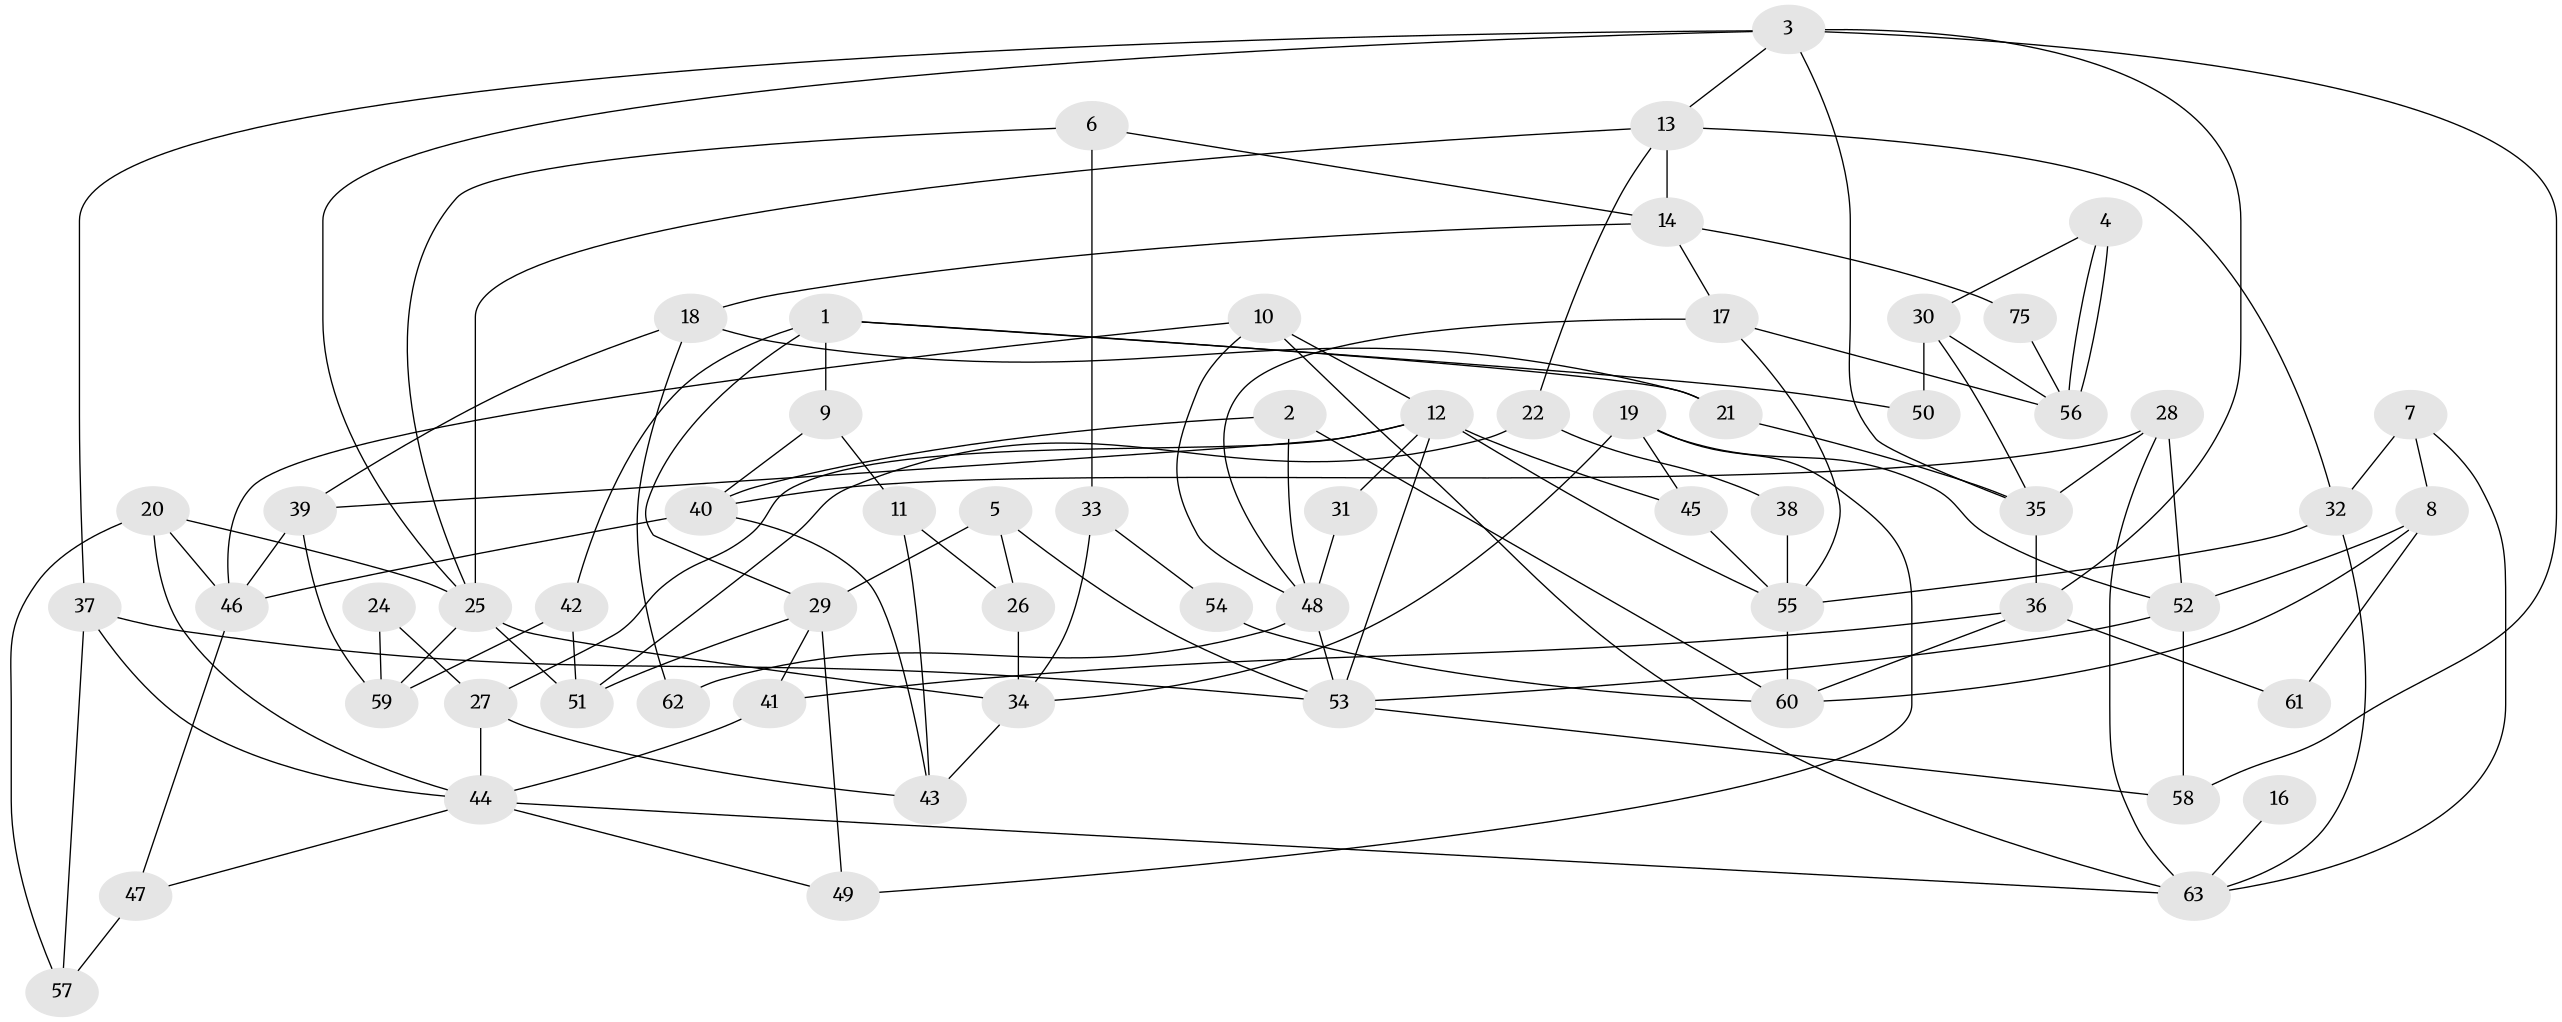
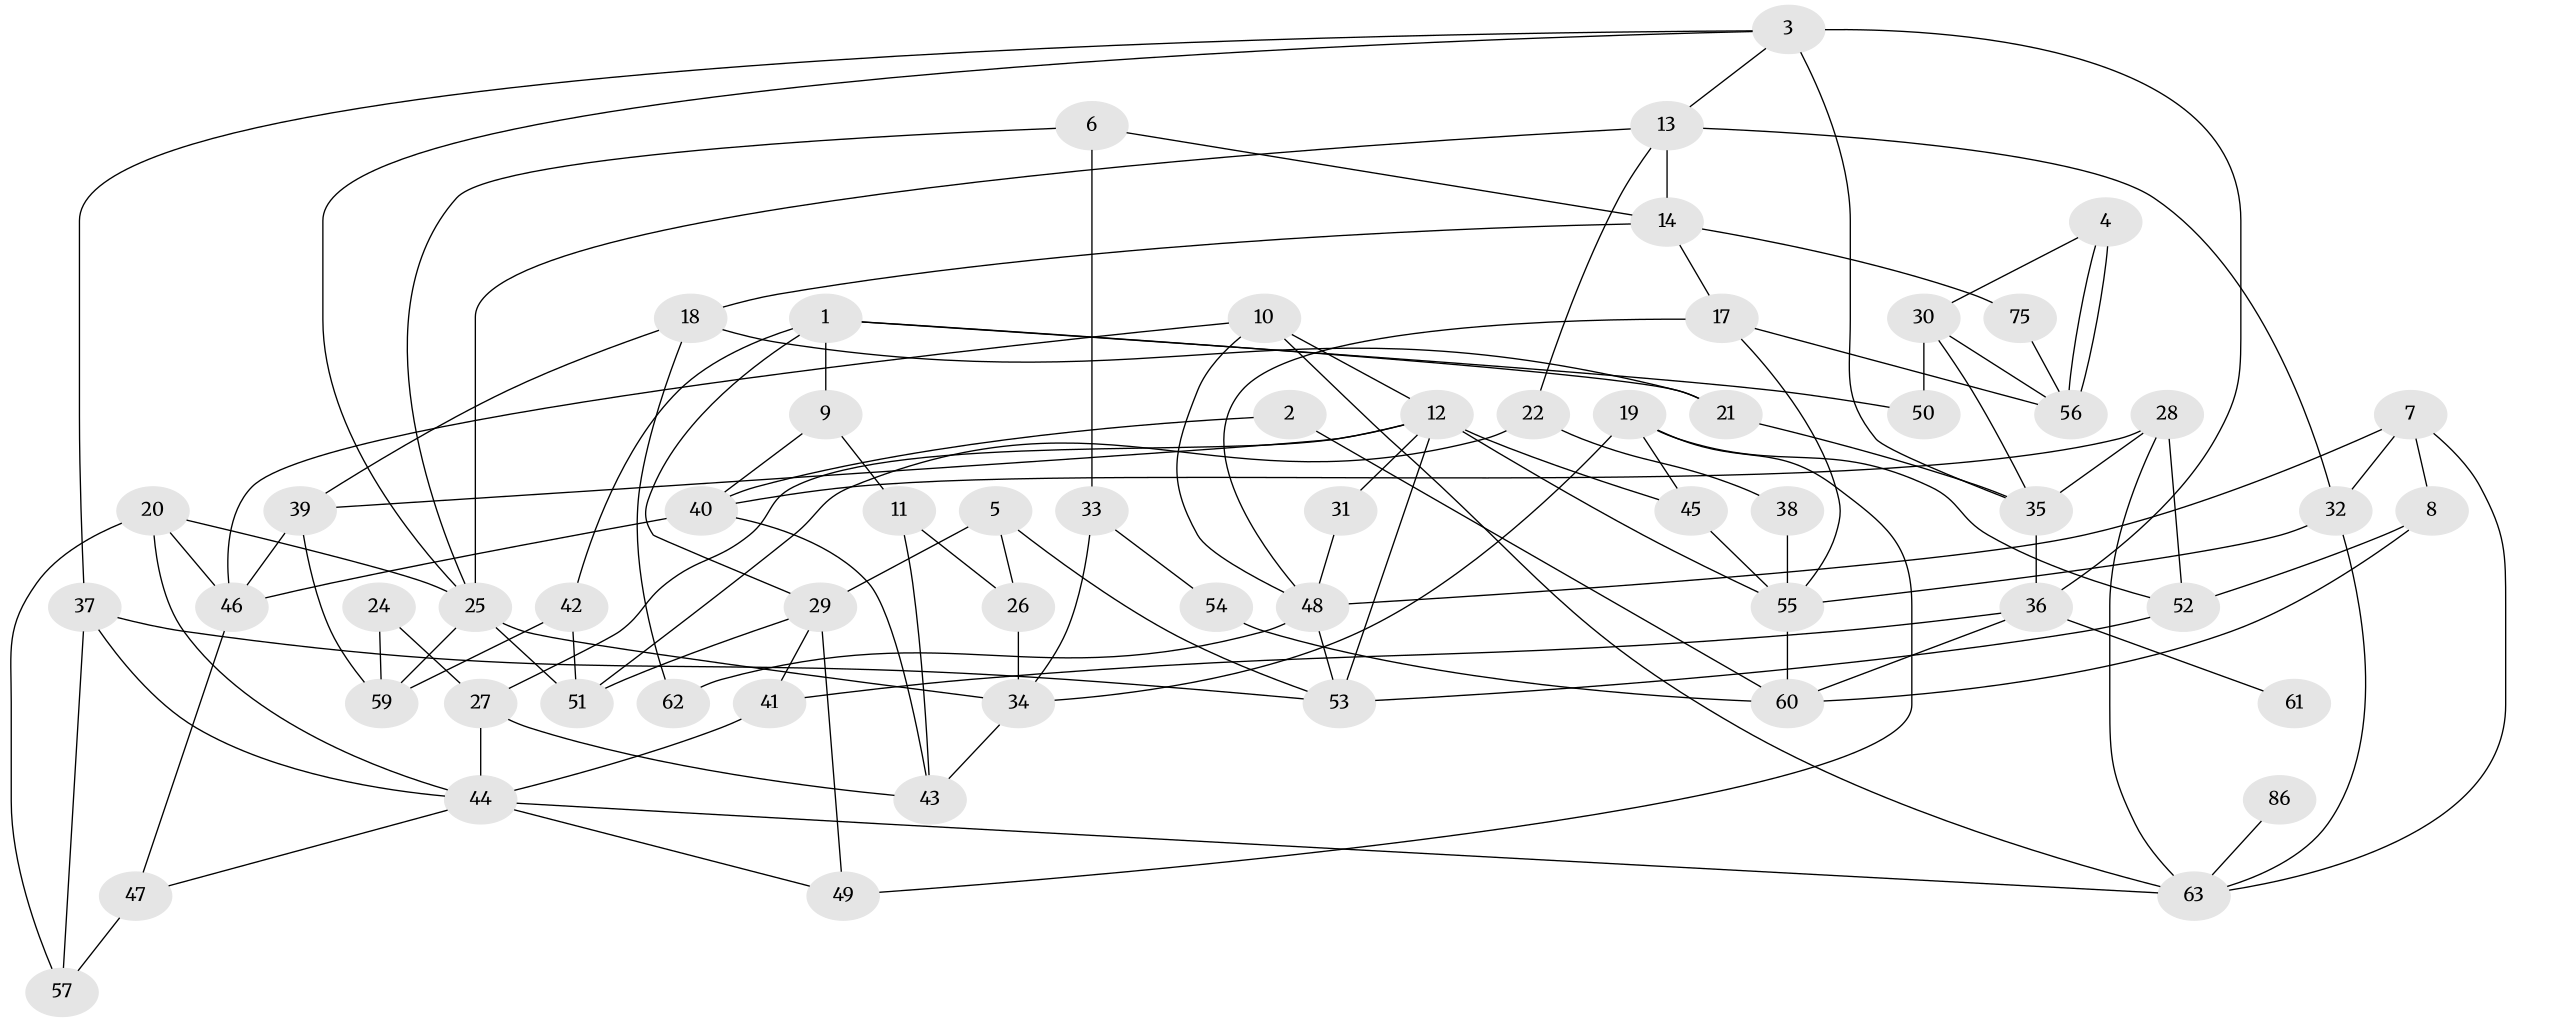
(1290, 512) -> (1875, 564)
(2369, 600) -> none
(2183, 800) -> none
(2280, 800) -> (2280, 800)
